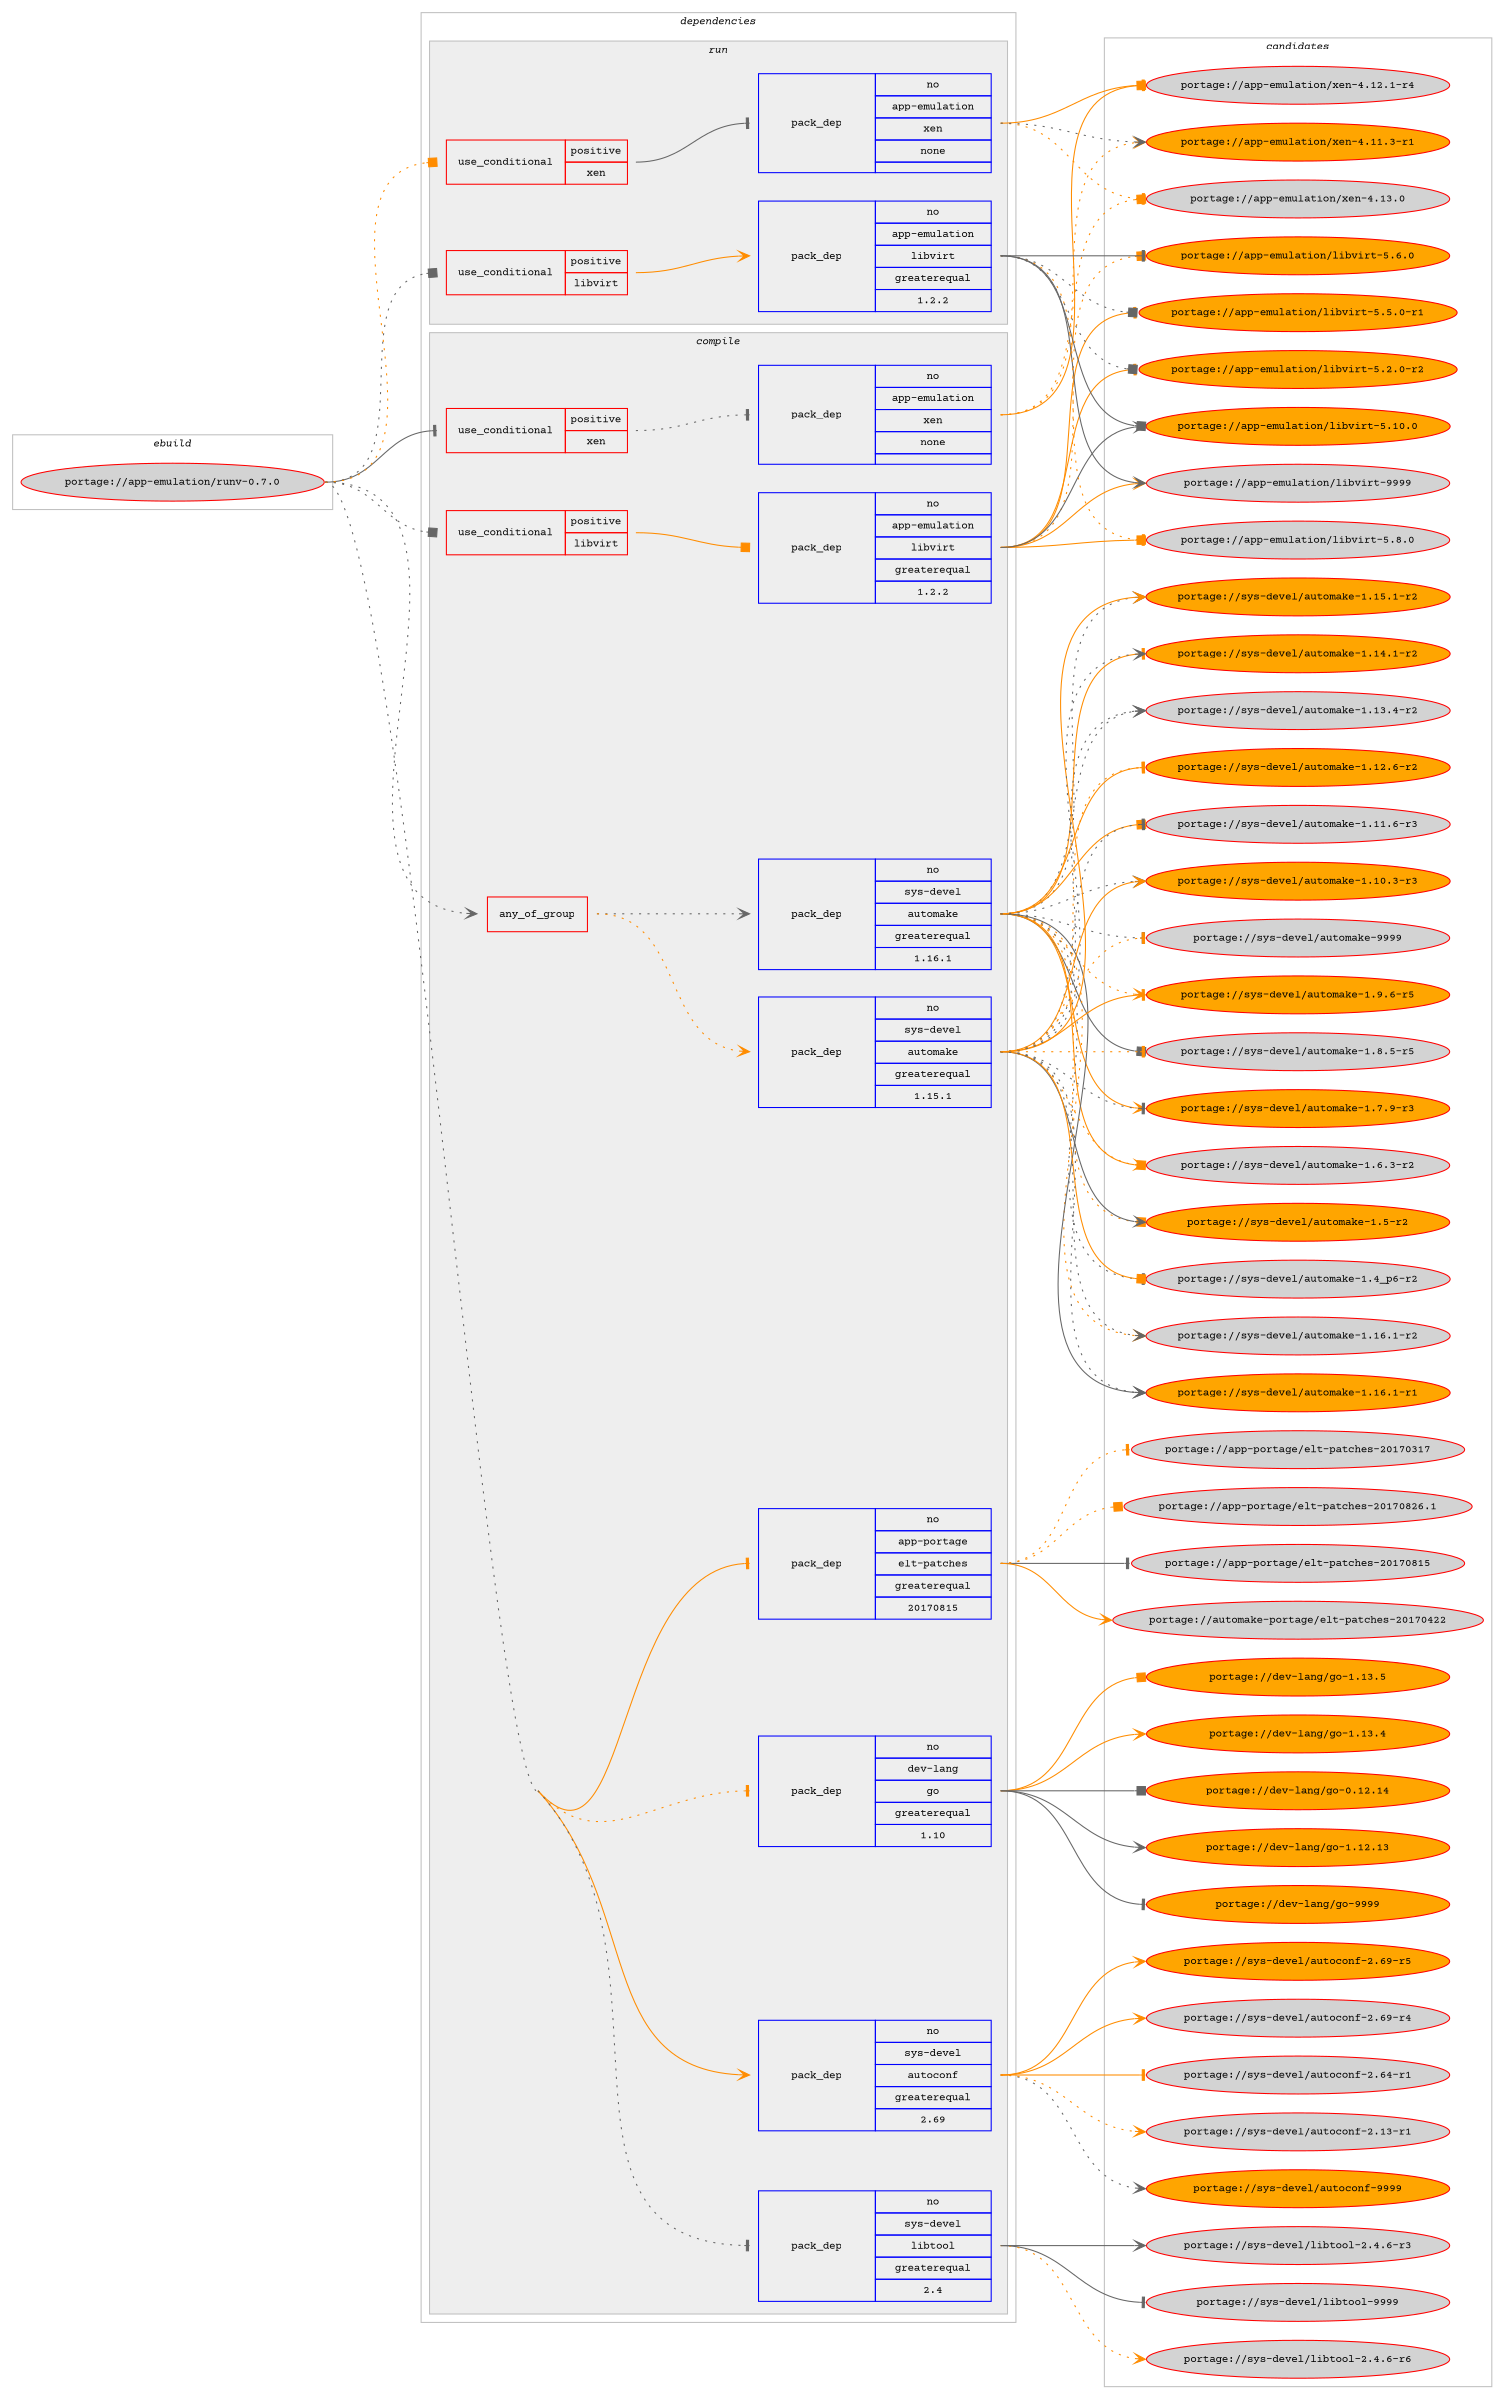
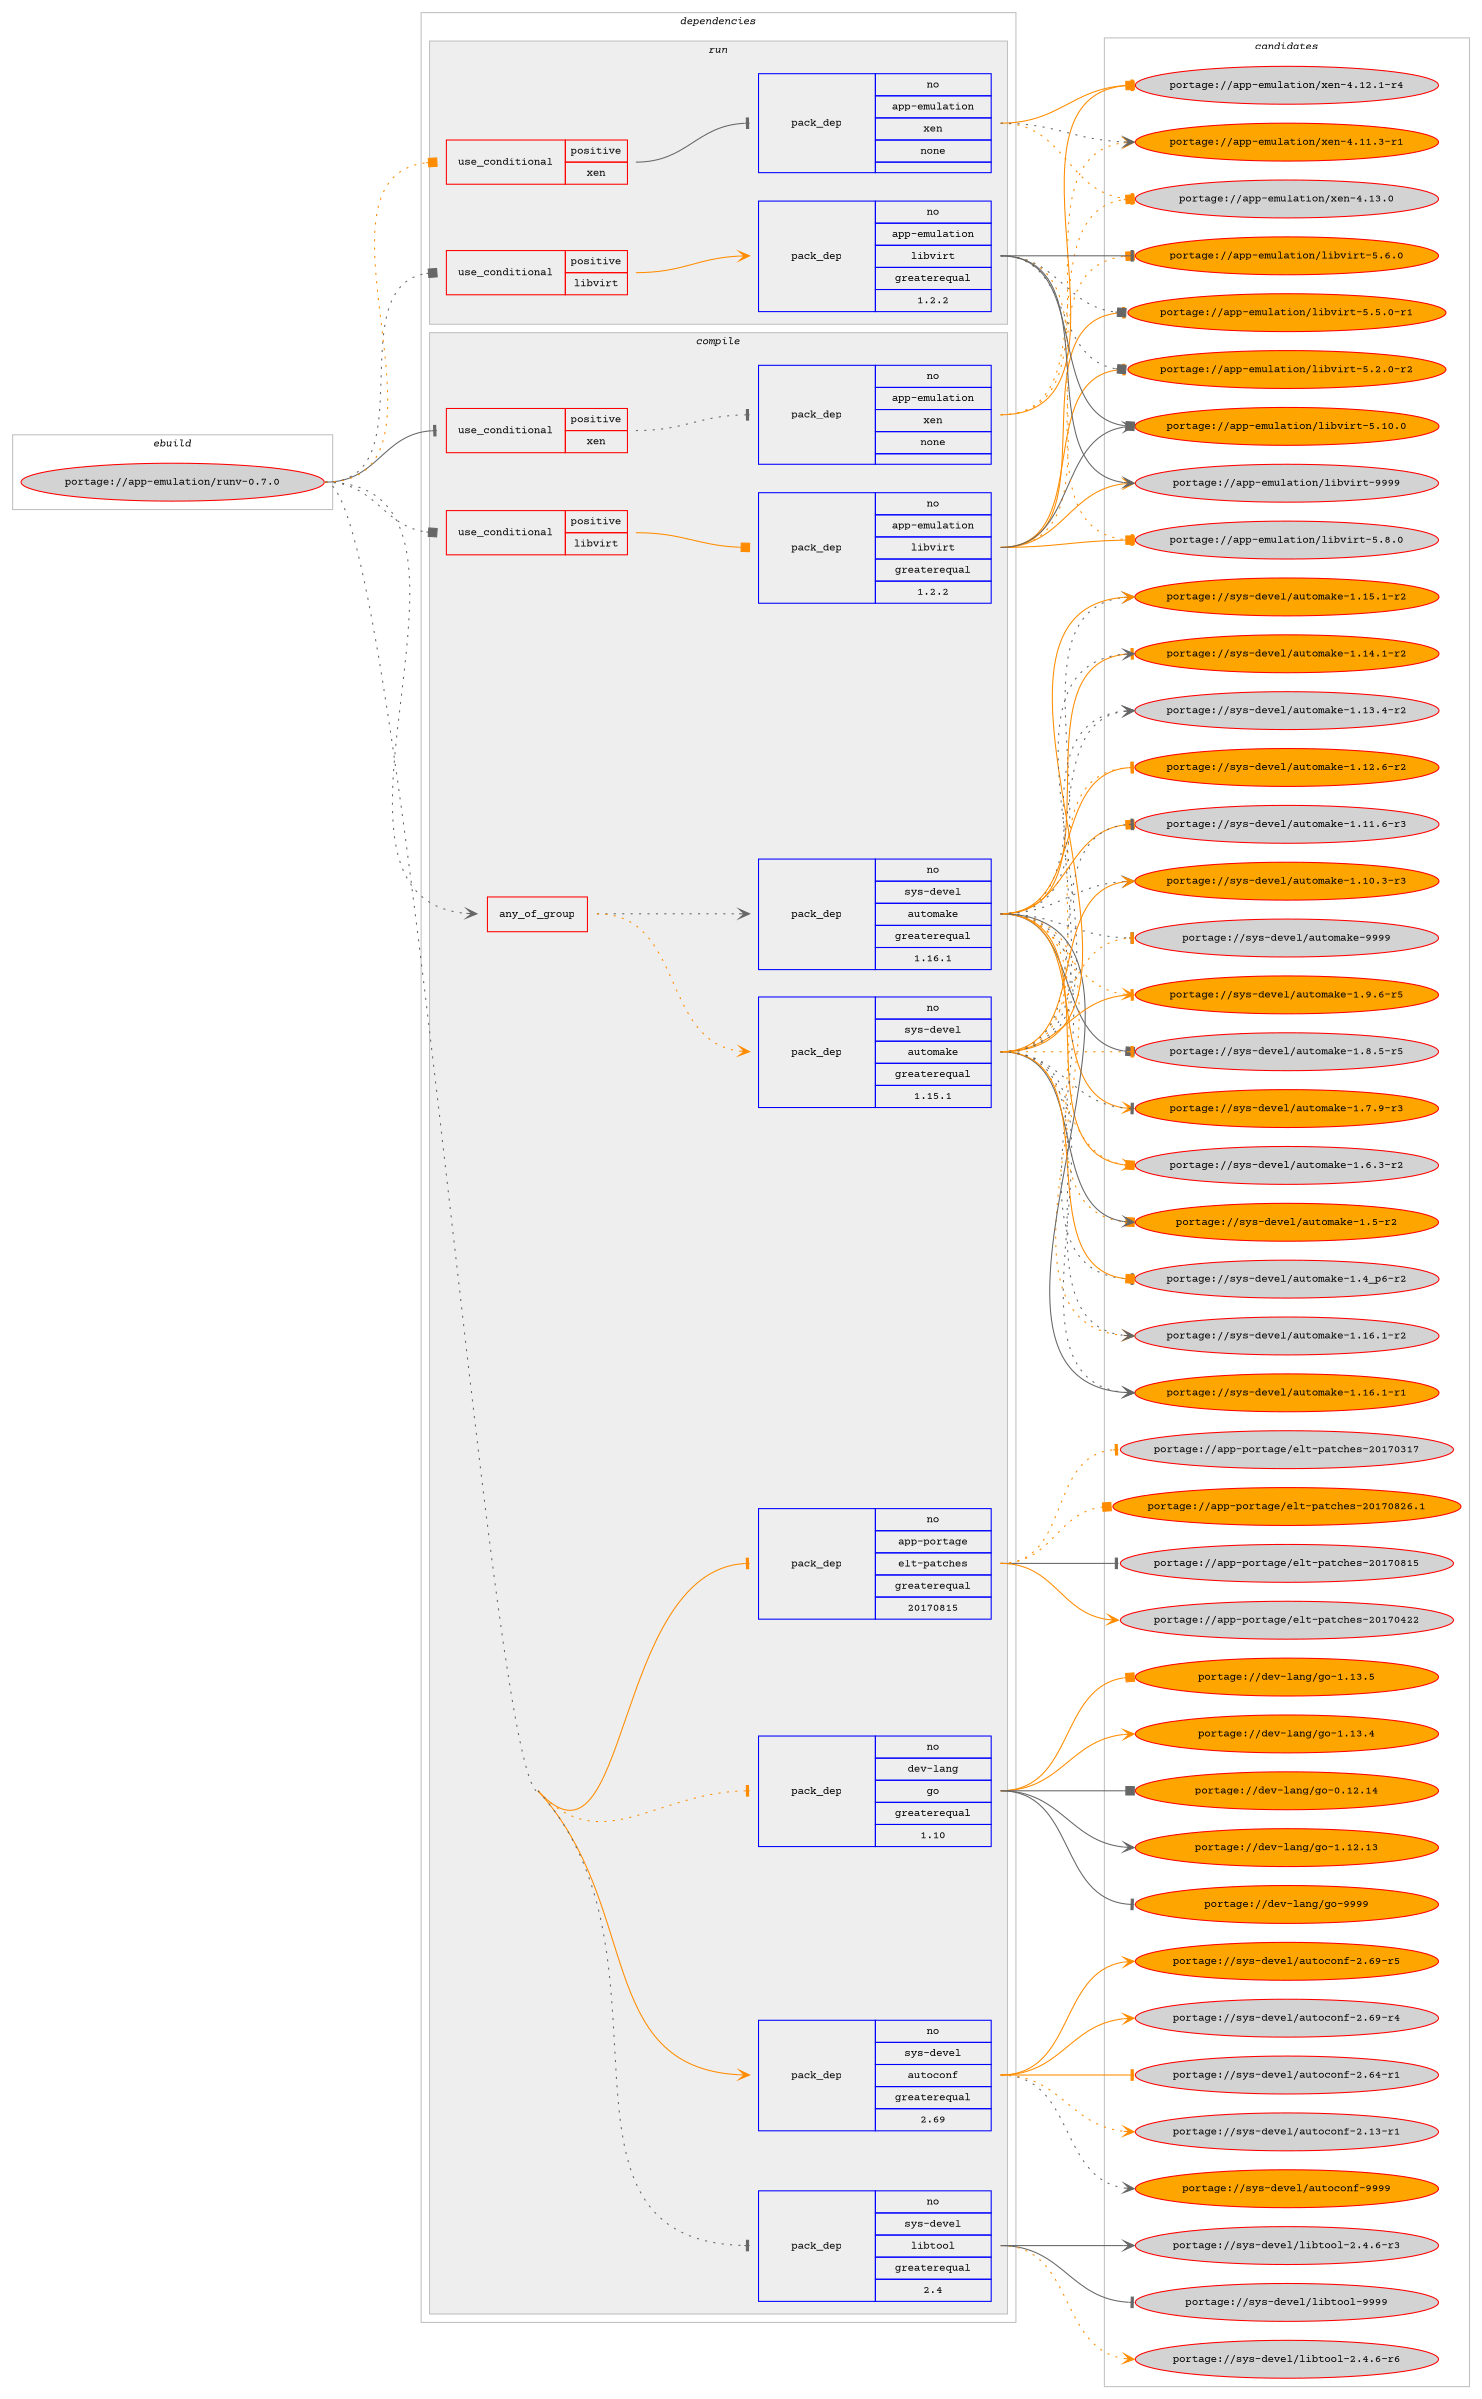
(1298, 1507) -> (1287, 1507)
(1298, 1620) -> (1287, 1620)
